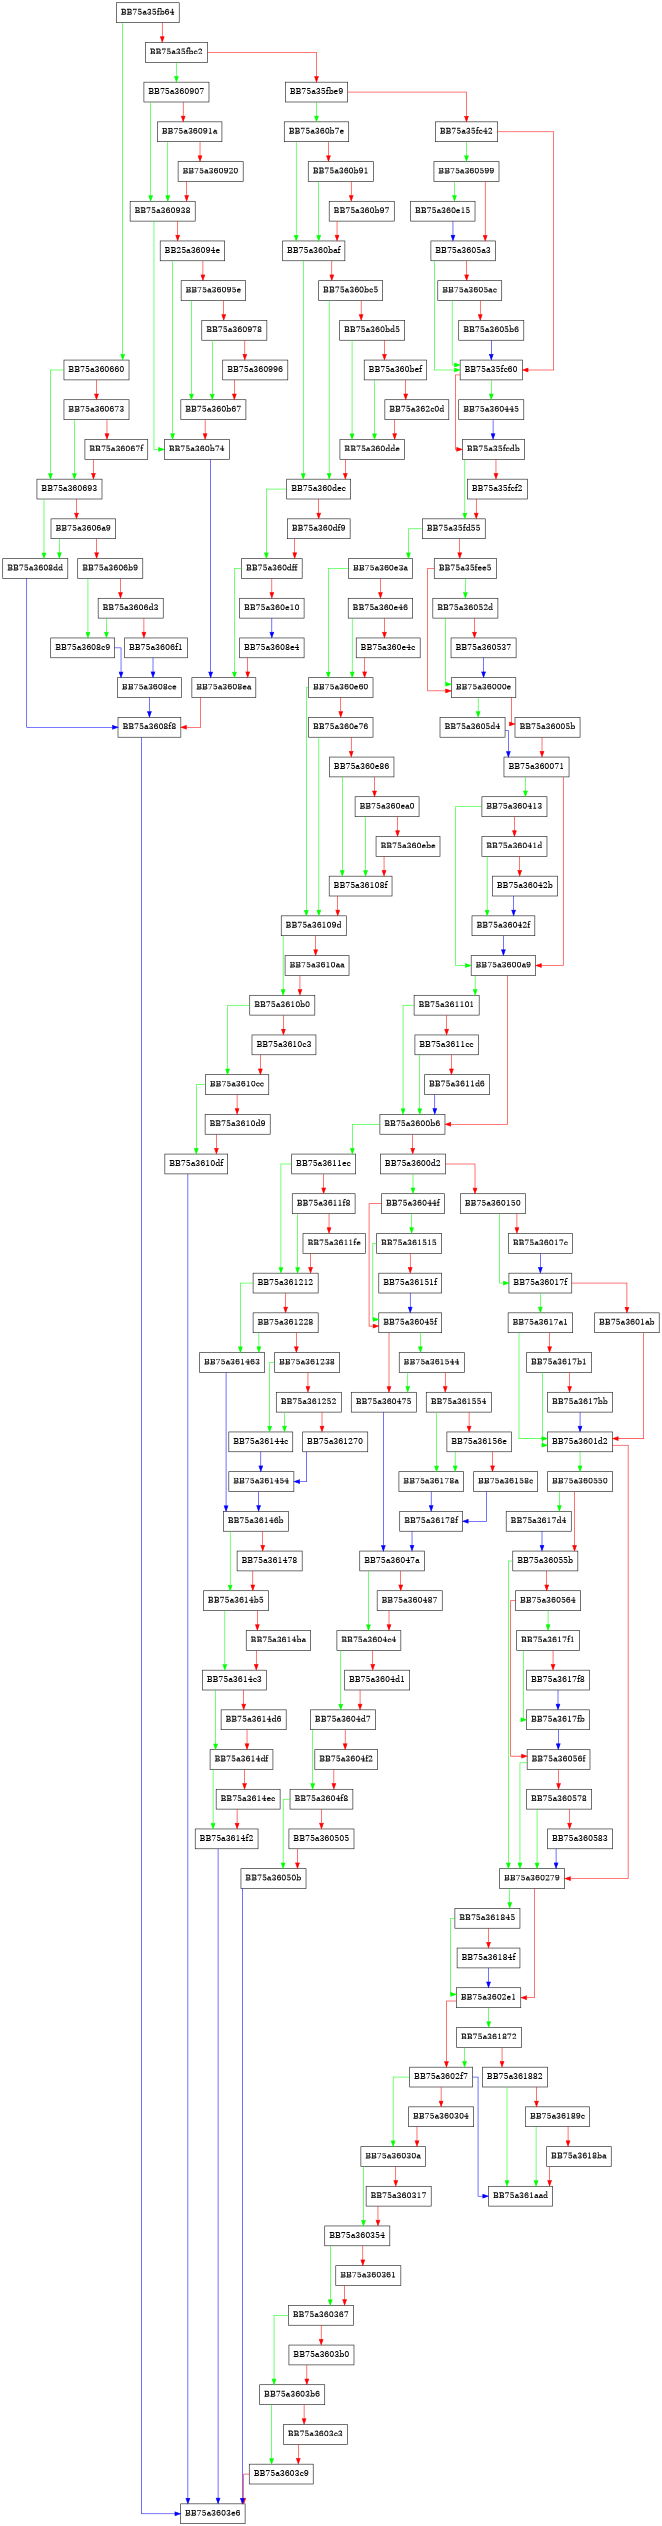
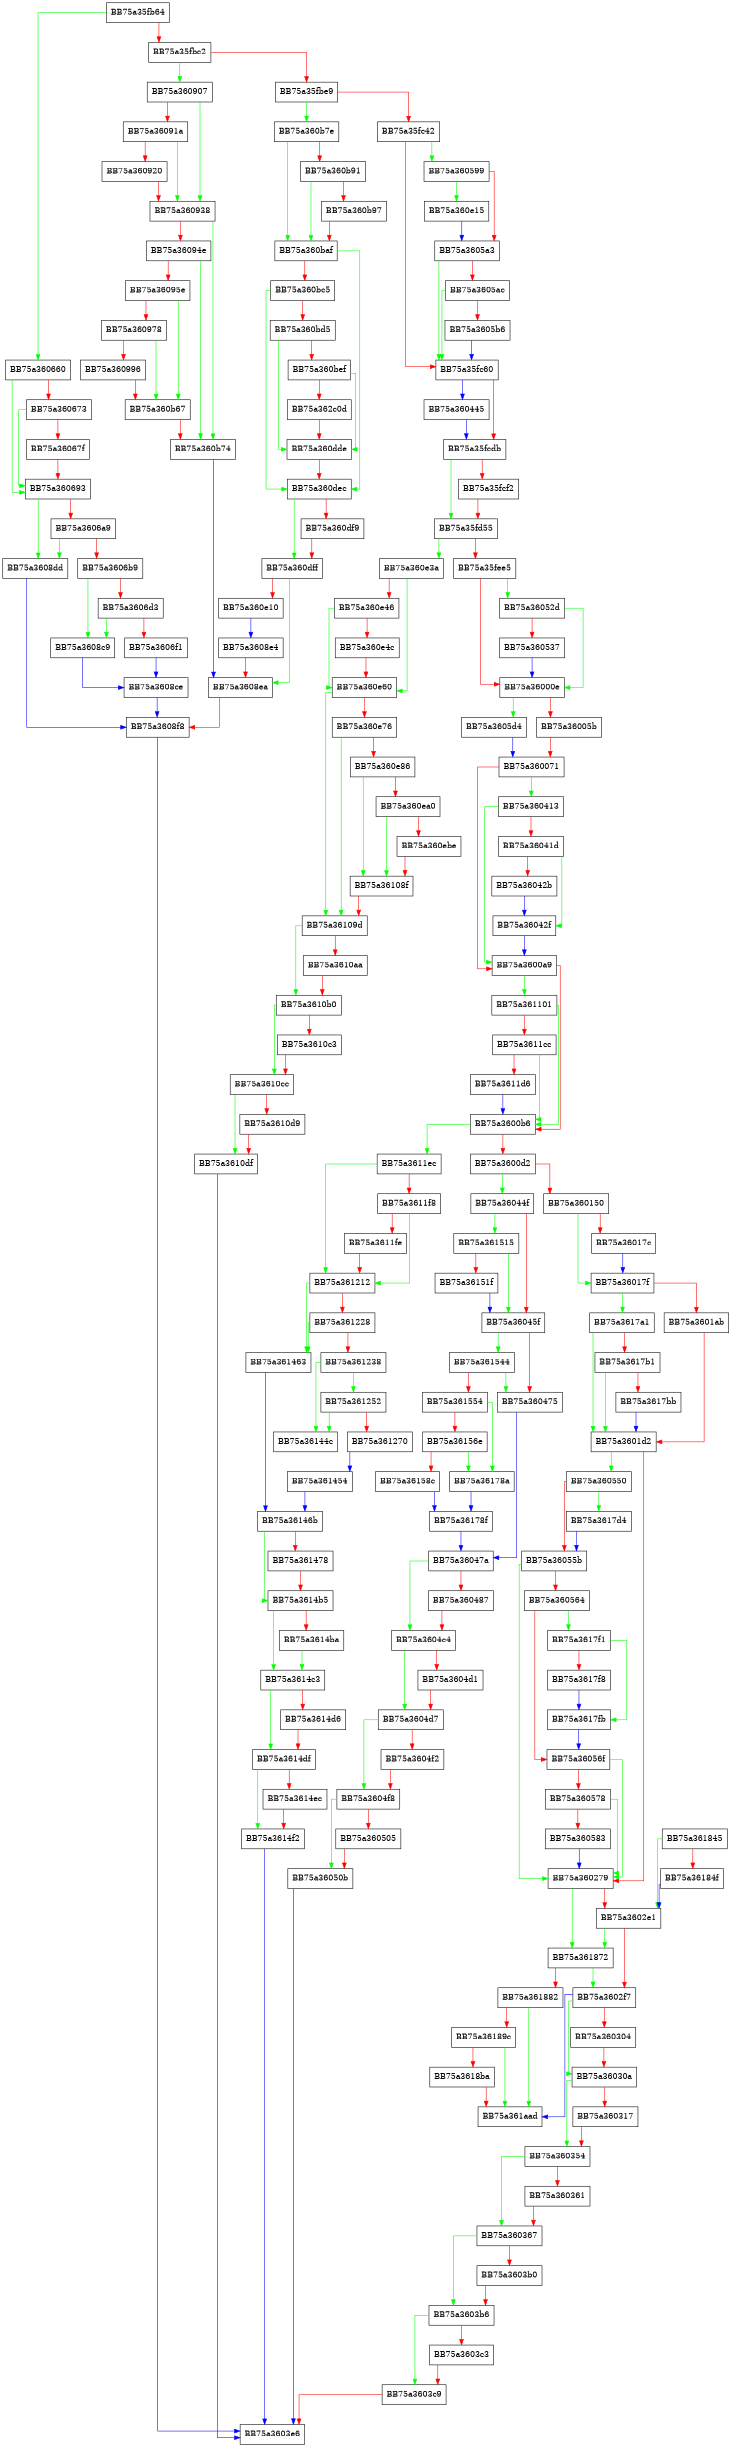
(192, 251) -> (179, 251)
(491, 387) -> (462, 387)
(308, 1380) -> (353, 1380)
(261, 1459) -> none
(256, 1657) -> (302, 1657)
(510, 1896) -> (572, 1916)
